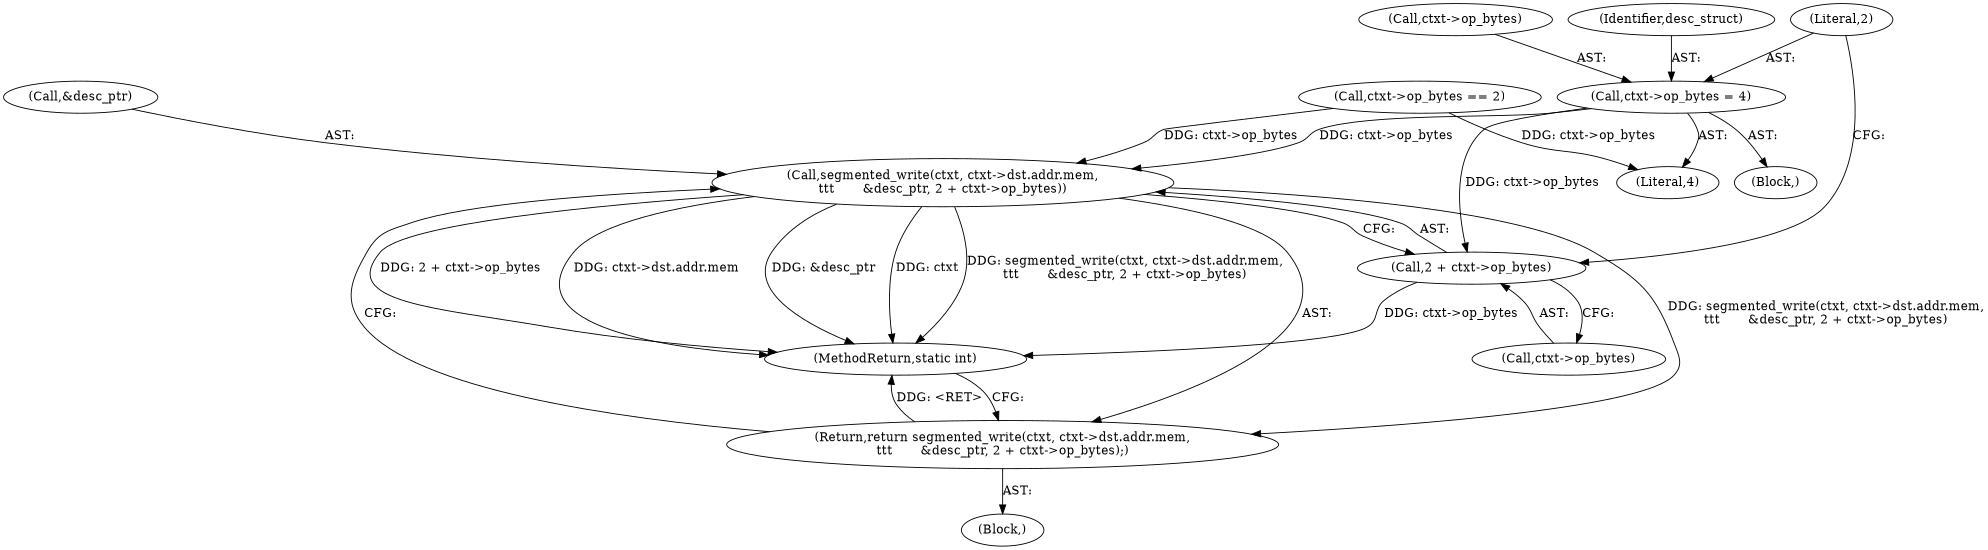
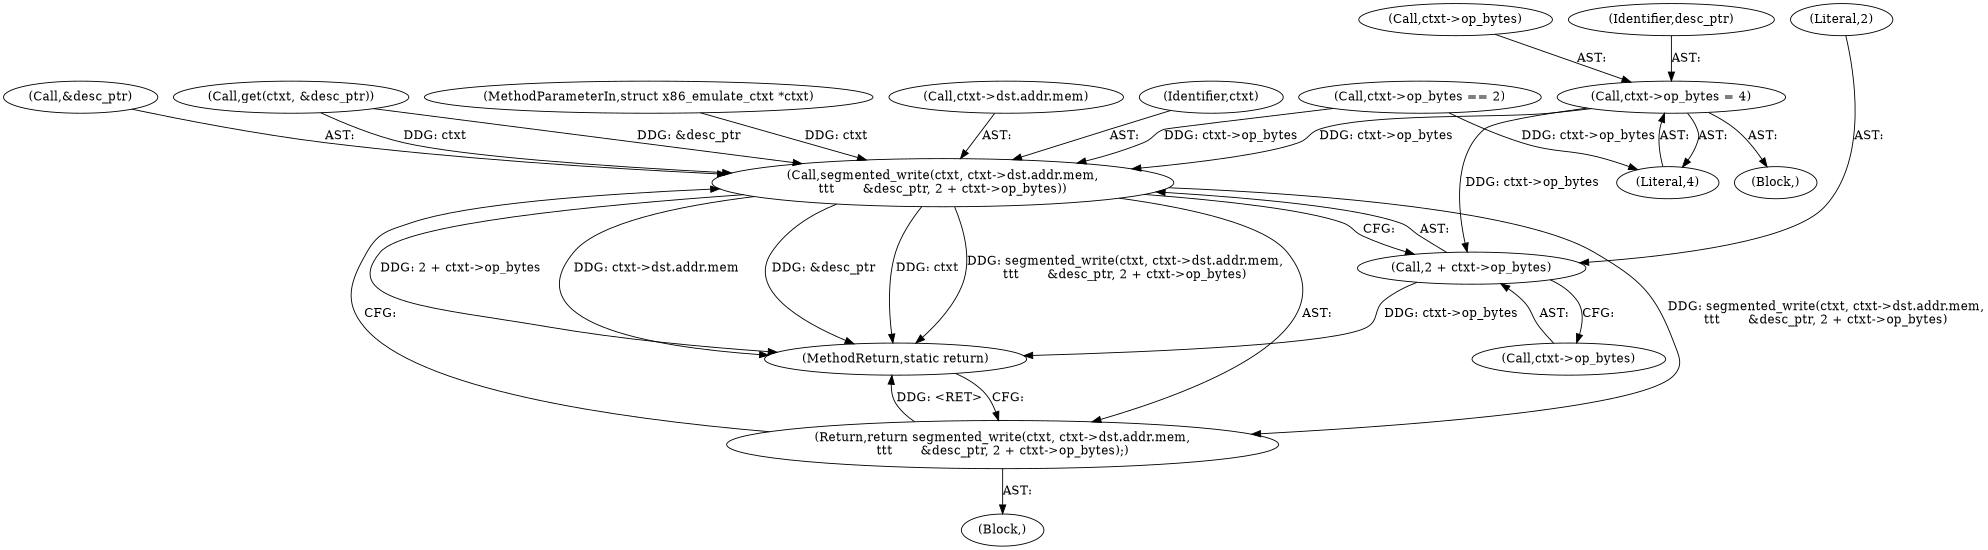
(1671, 20) -> (1671, 20)
(1763, 55) -> (1659, 144)
none -> (291, 97)
none -> (649, 97)
none -> (1006, 97)
none -> (1211, 97)
(1871, 136) -> (1871, 136)
(896, 359) -> (896, 359)
